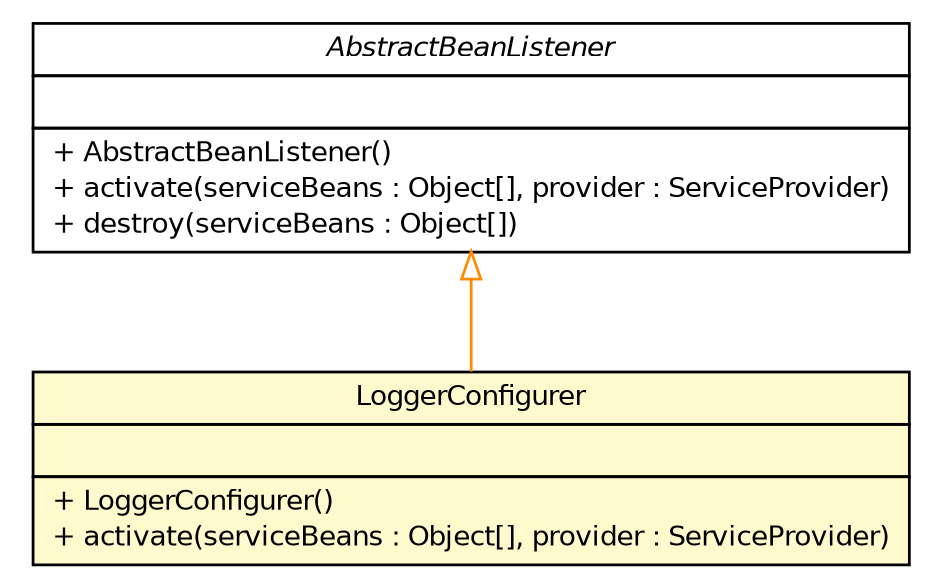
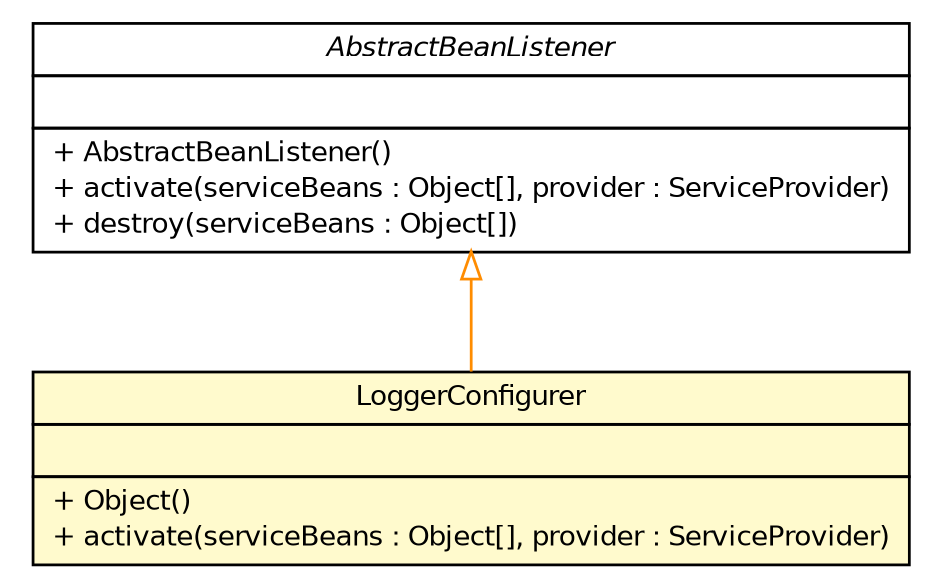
(194, 502) -> (123, 502)
